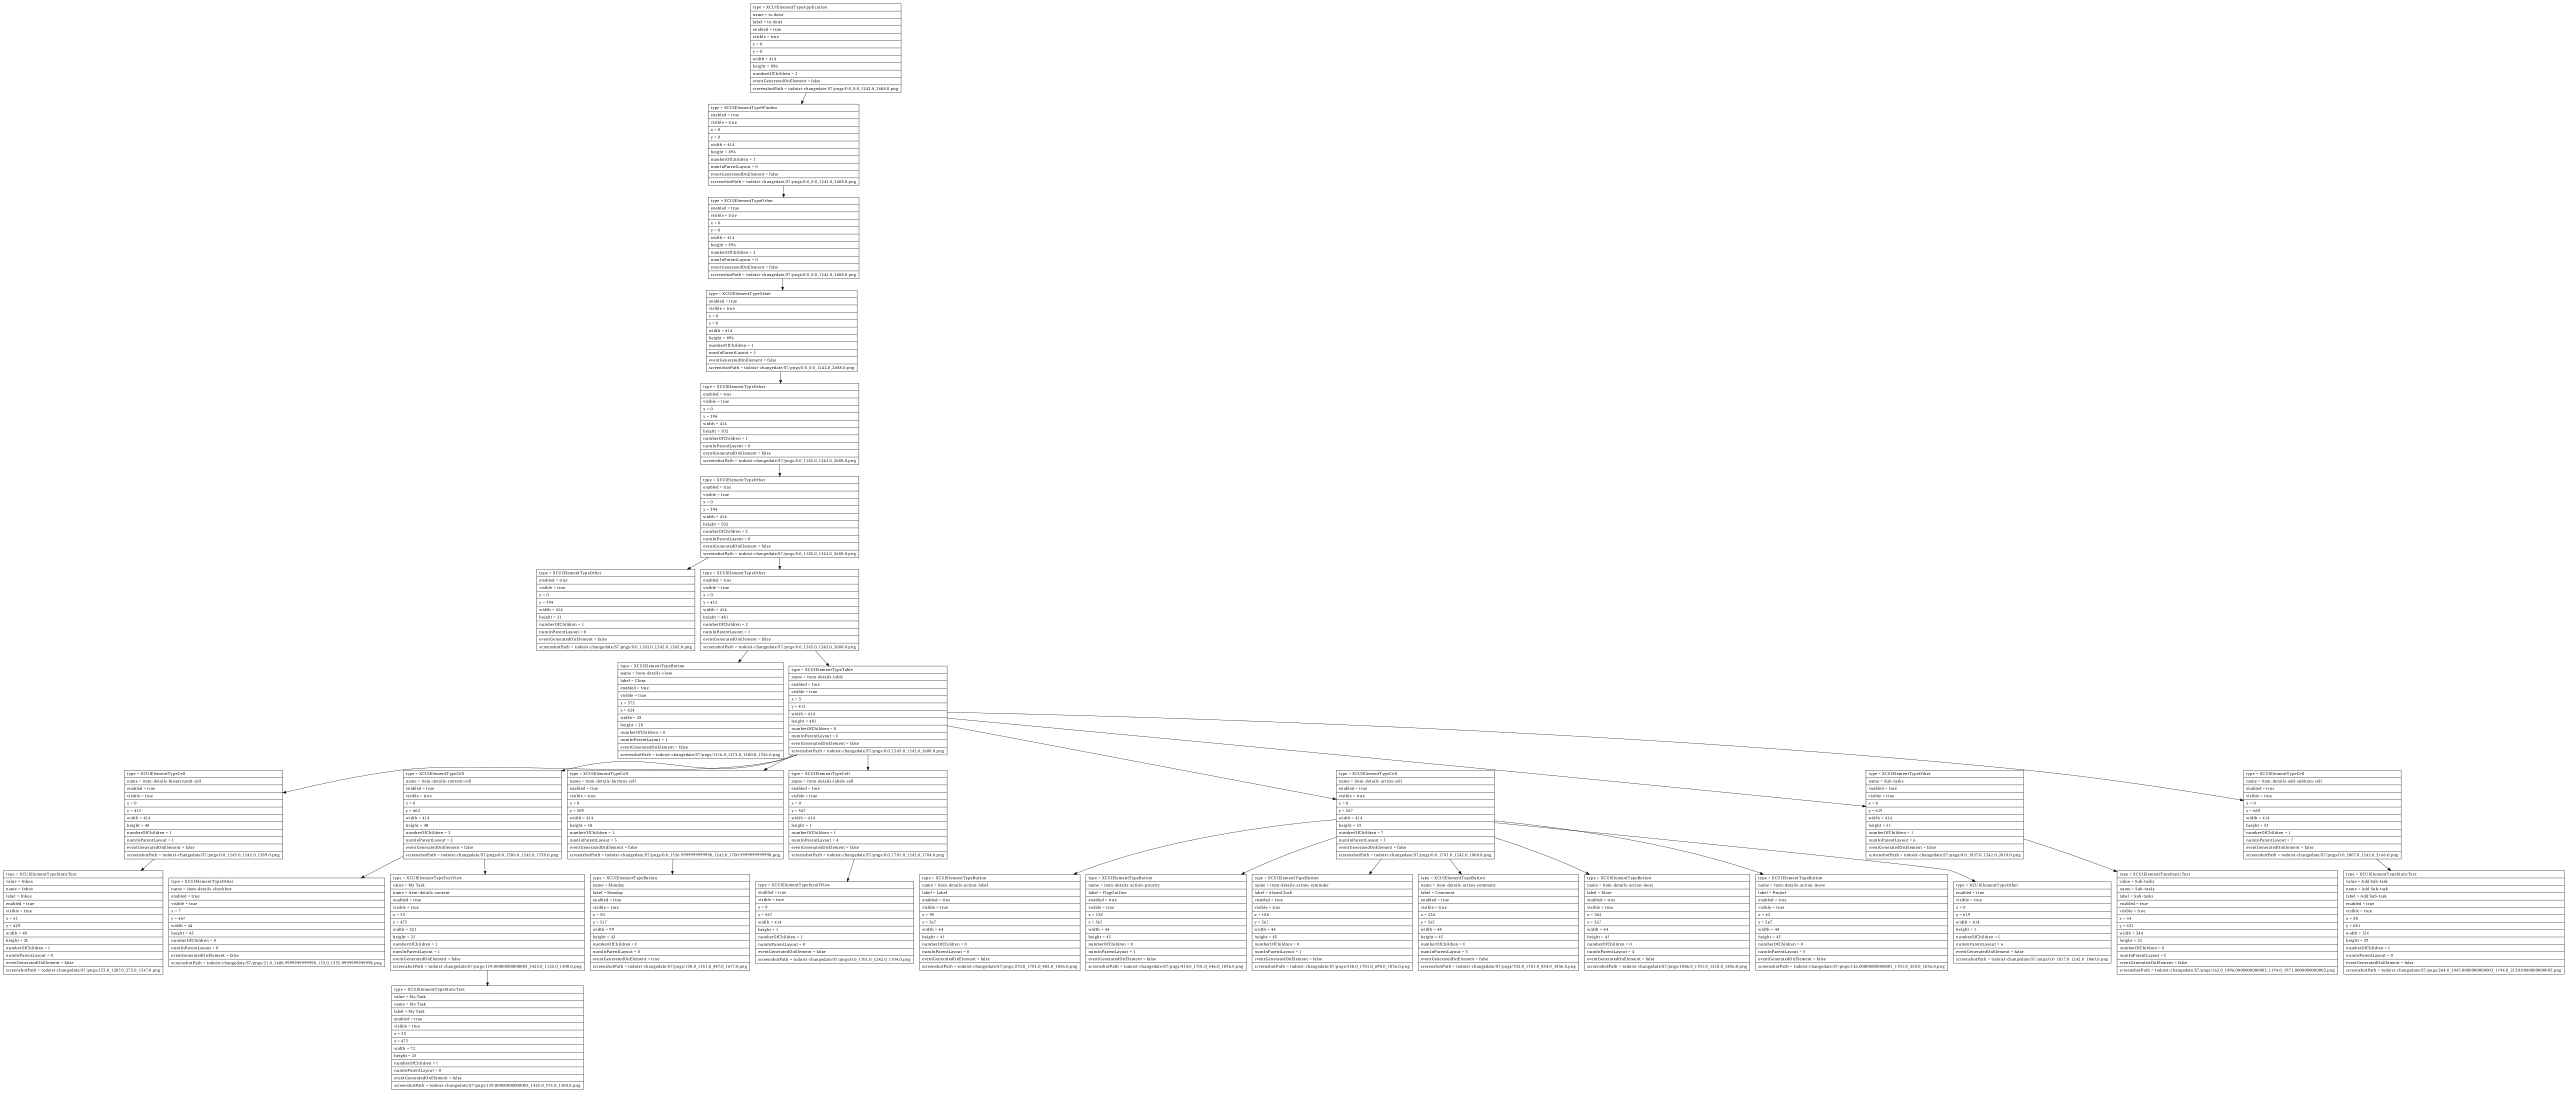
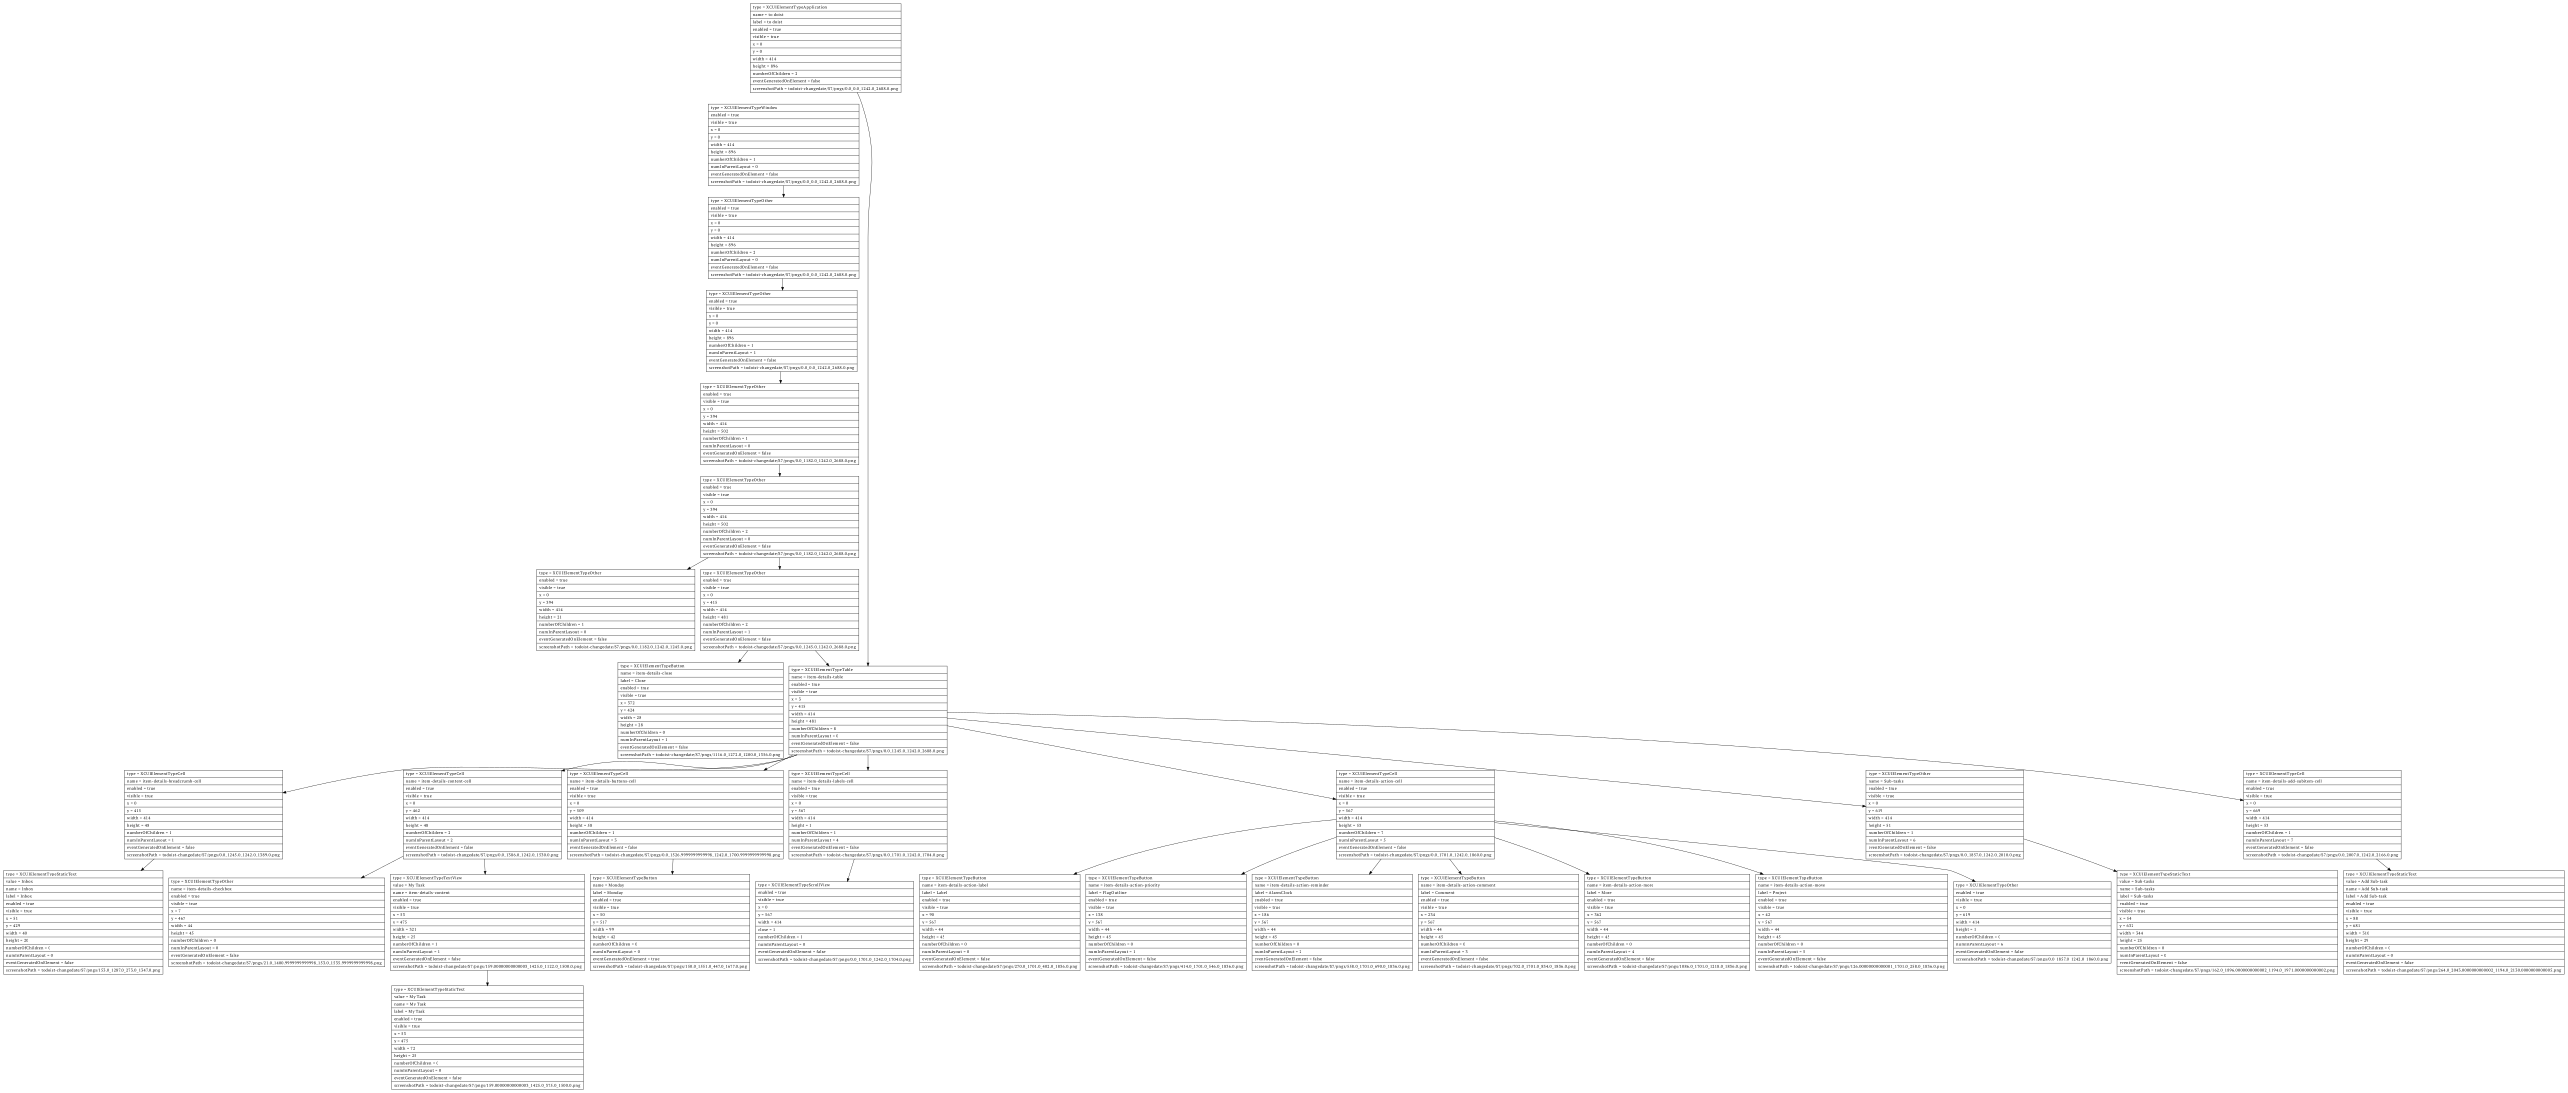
(805, 97) -> (868, 377)
(768, 930) -> (767, 930)
